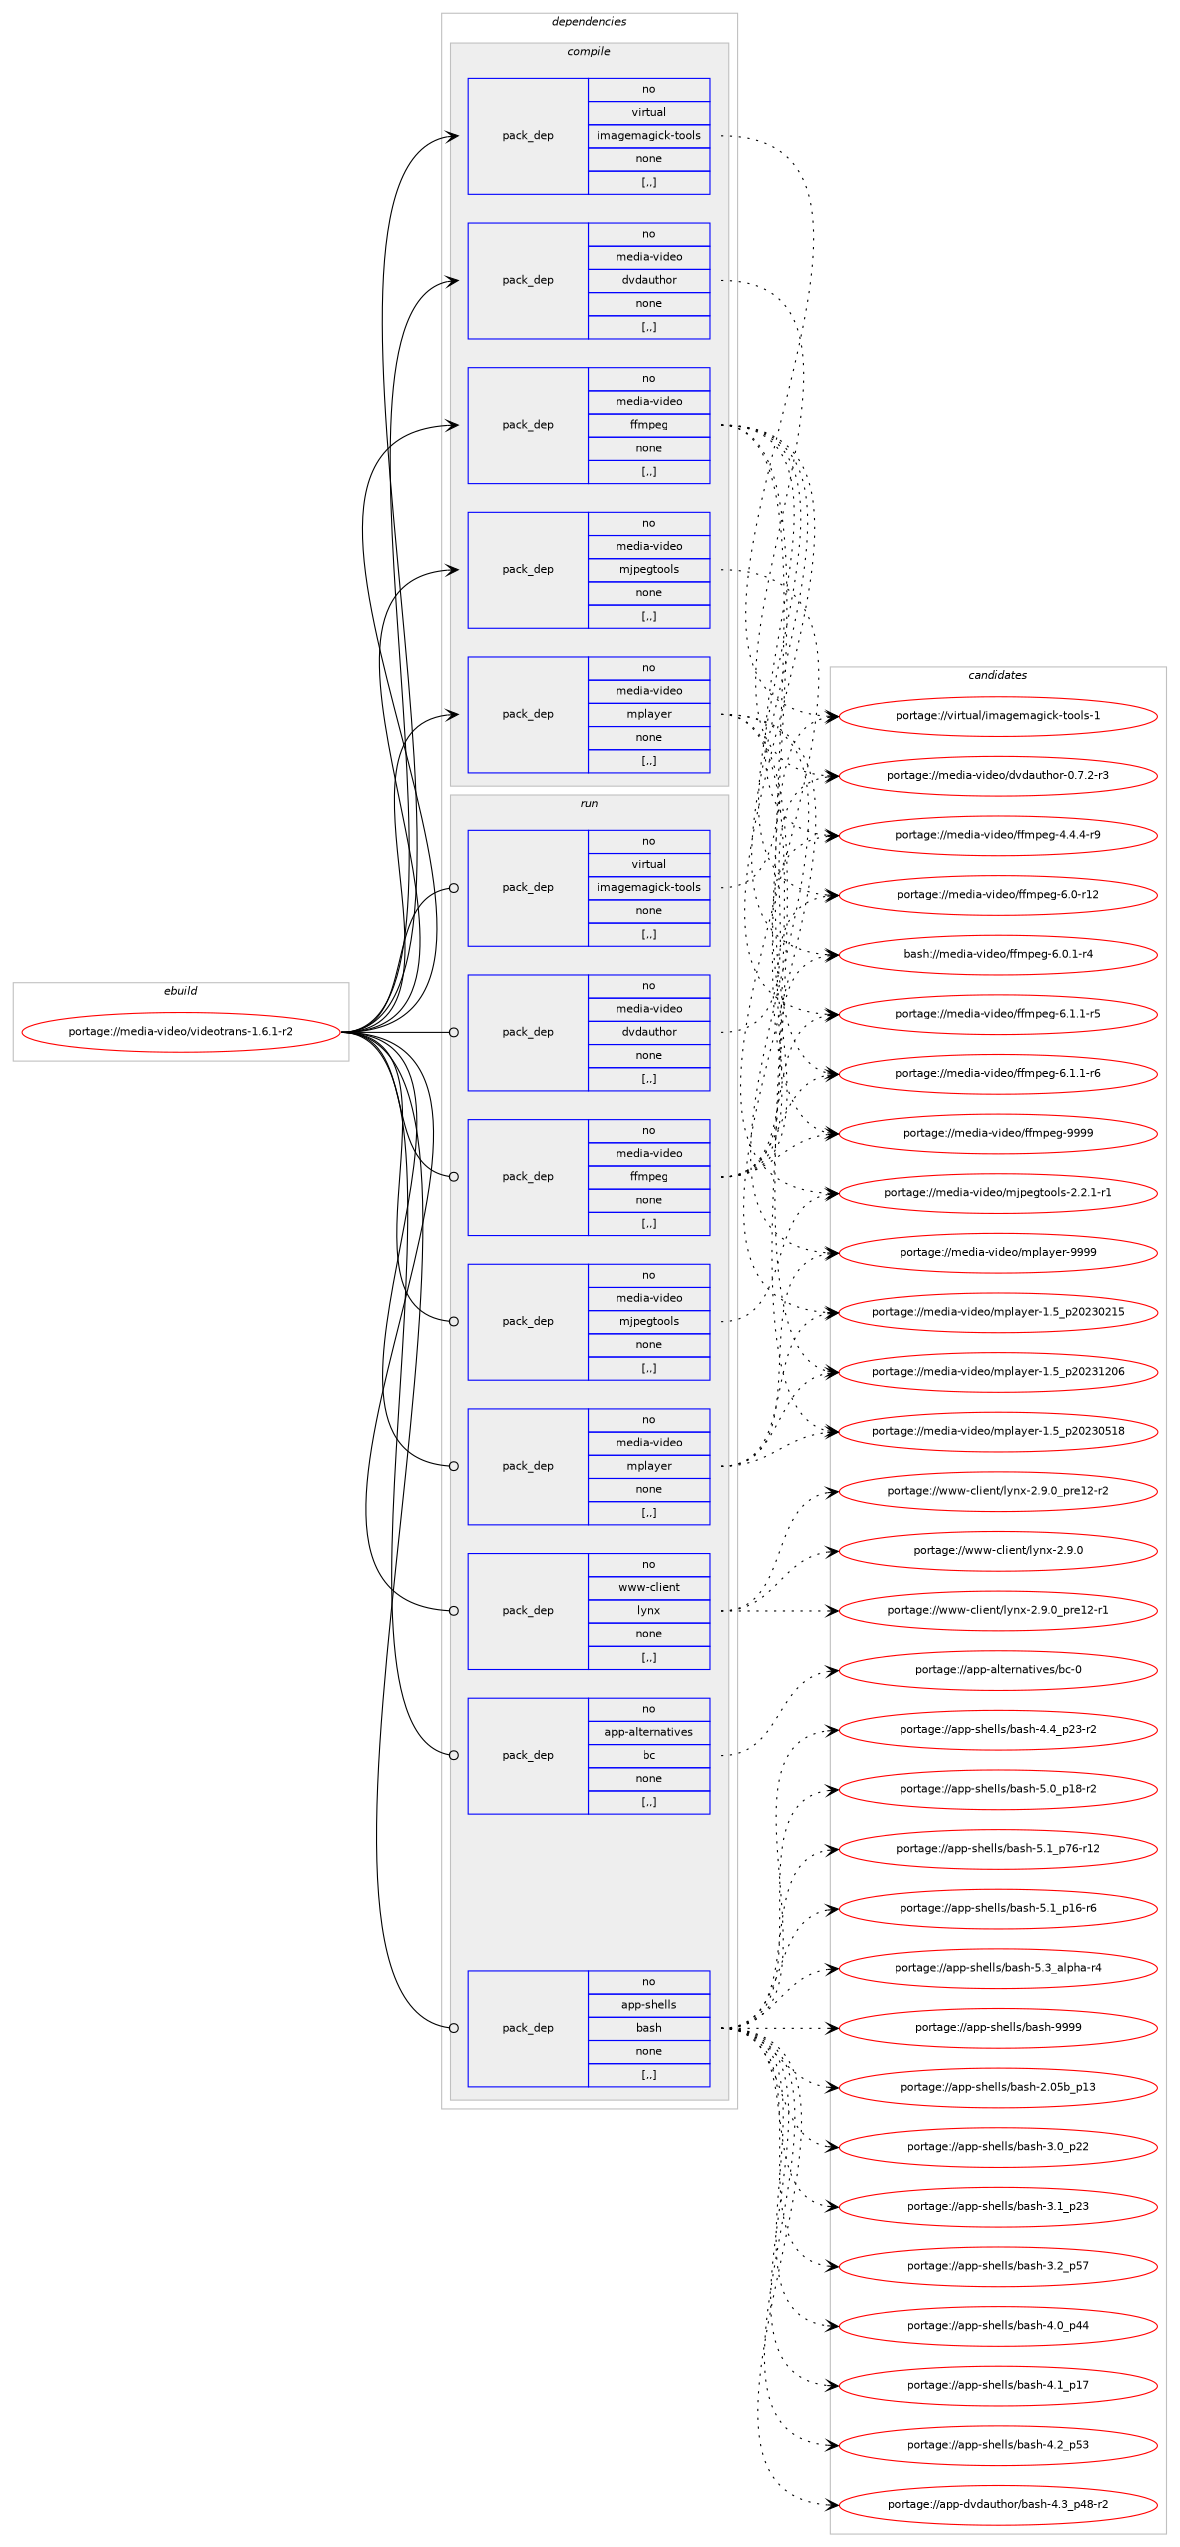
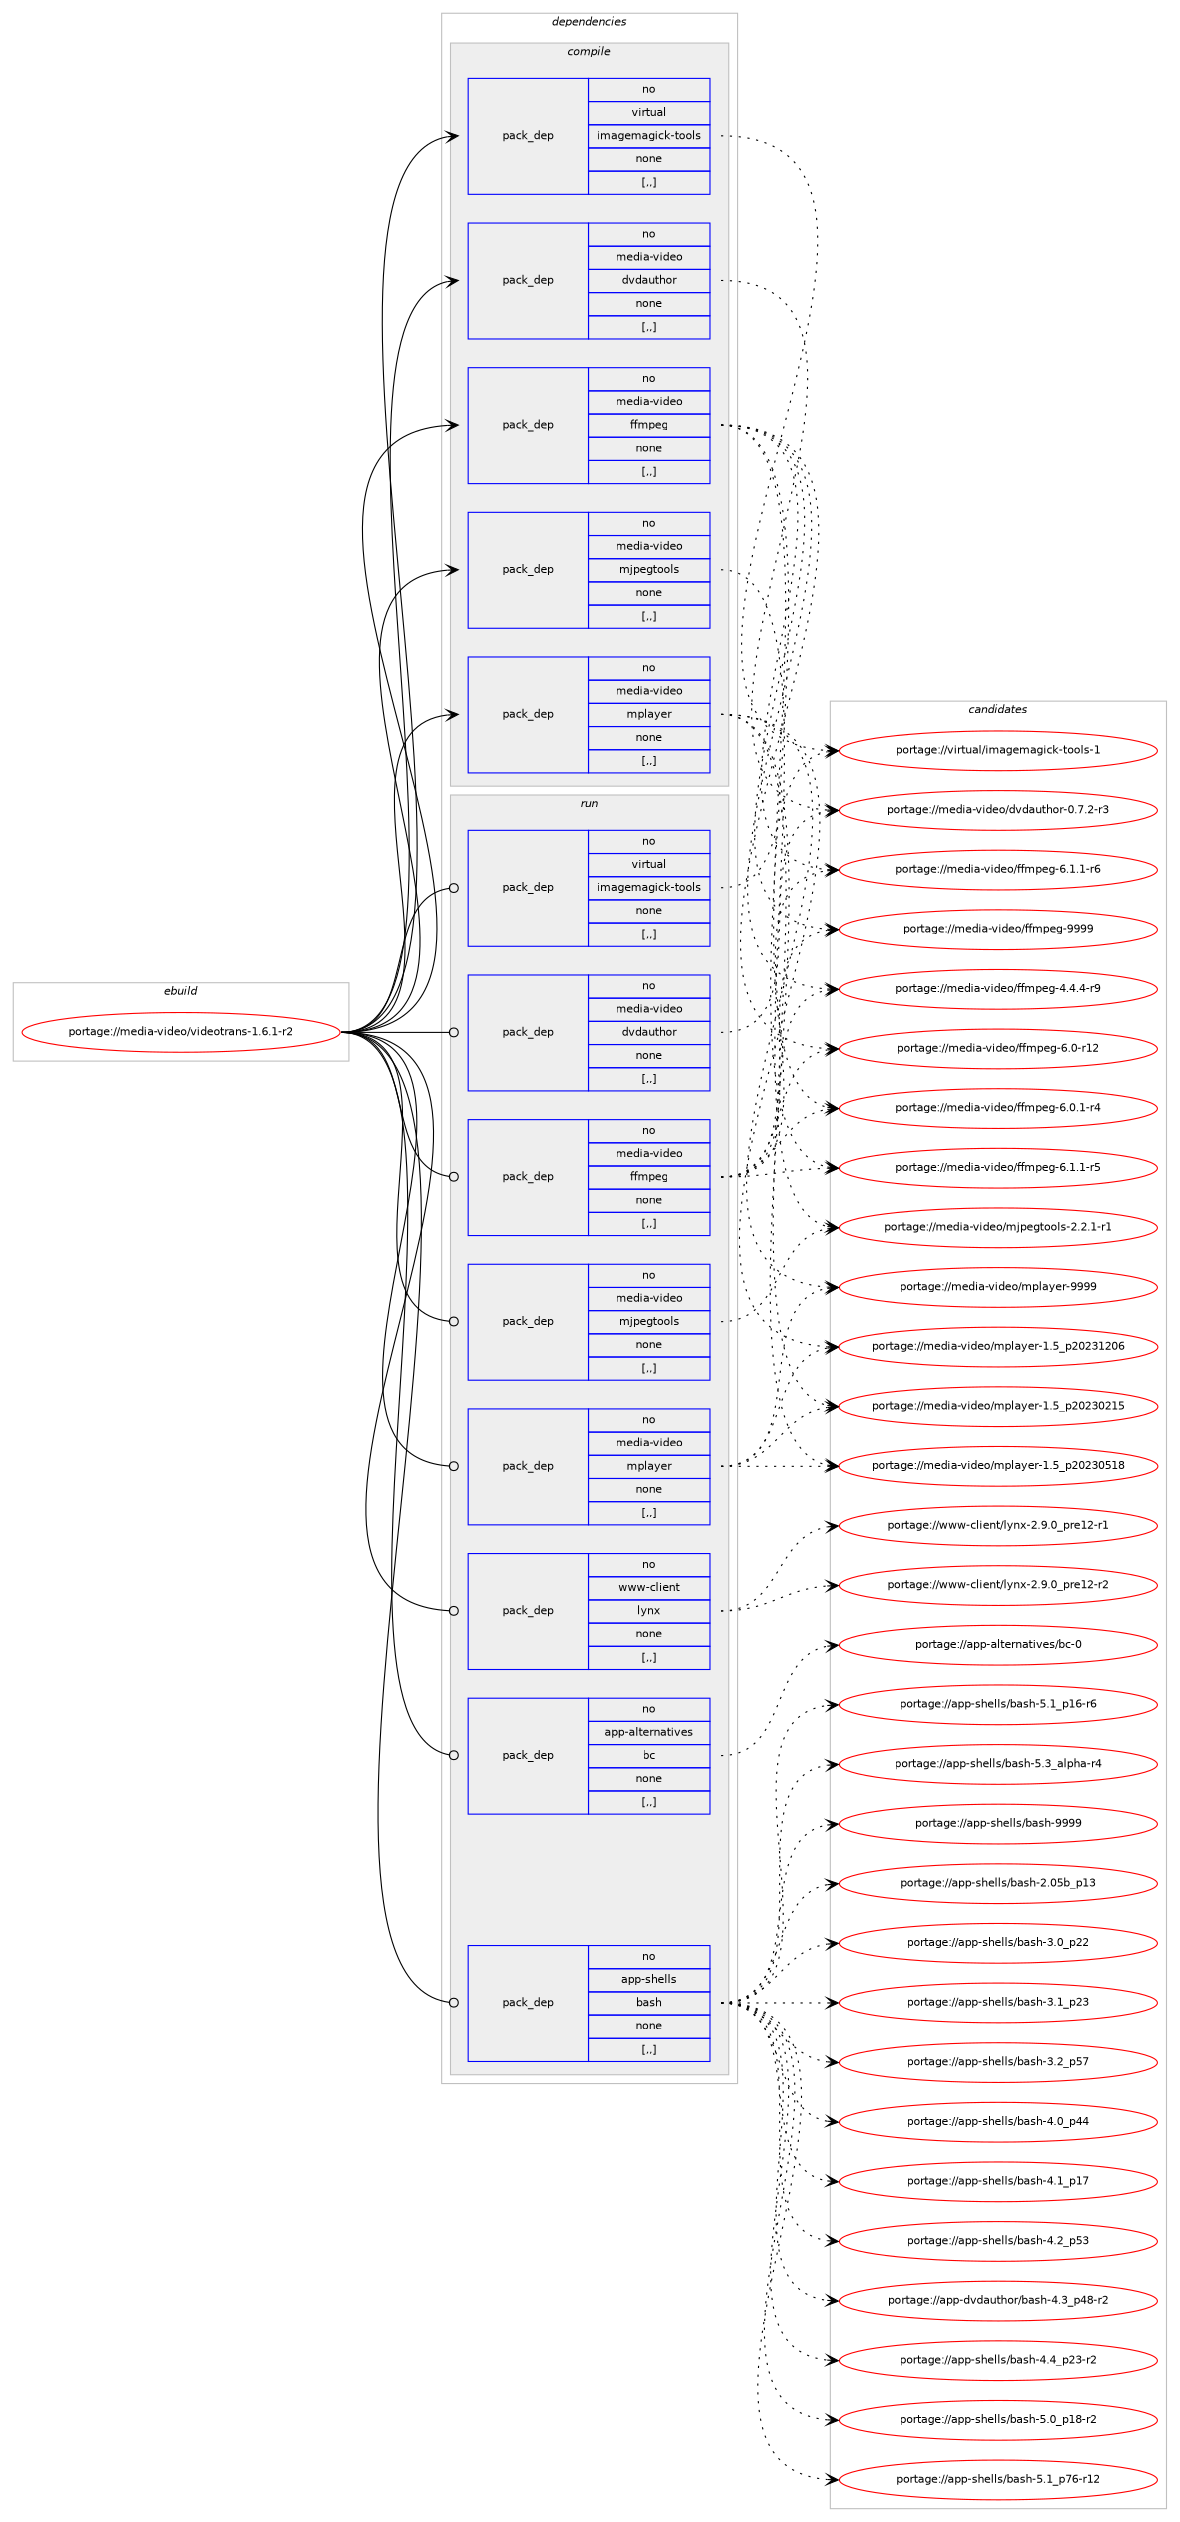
(998, 955) -> (998, 1109)
(998, 1551) -> none
